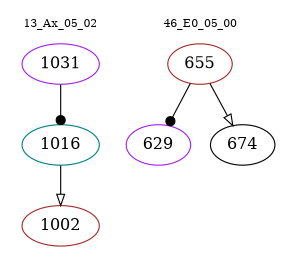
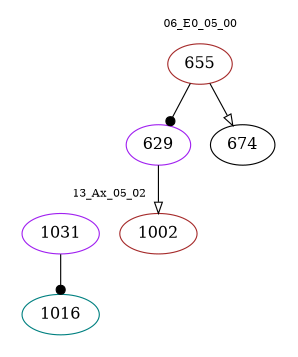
(201, 24) -> (201, 24)
(61, 180) -> (158, 190)
